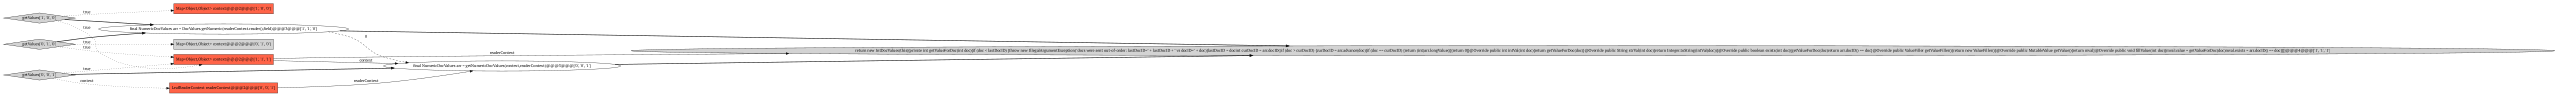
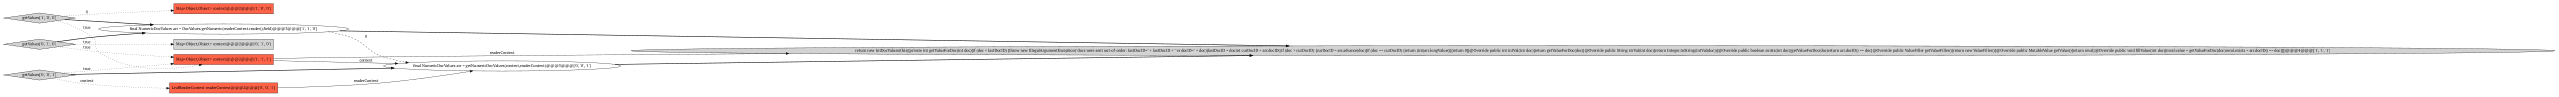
(87, 12) -> (87, 12)
